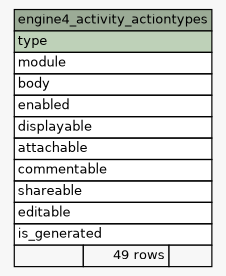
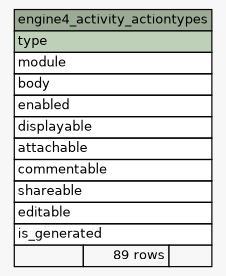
(139, 255) -> (139, 255)
